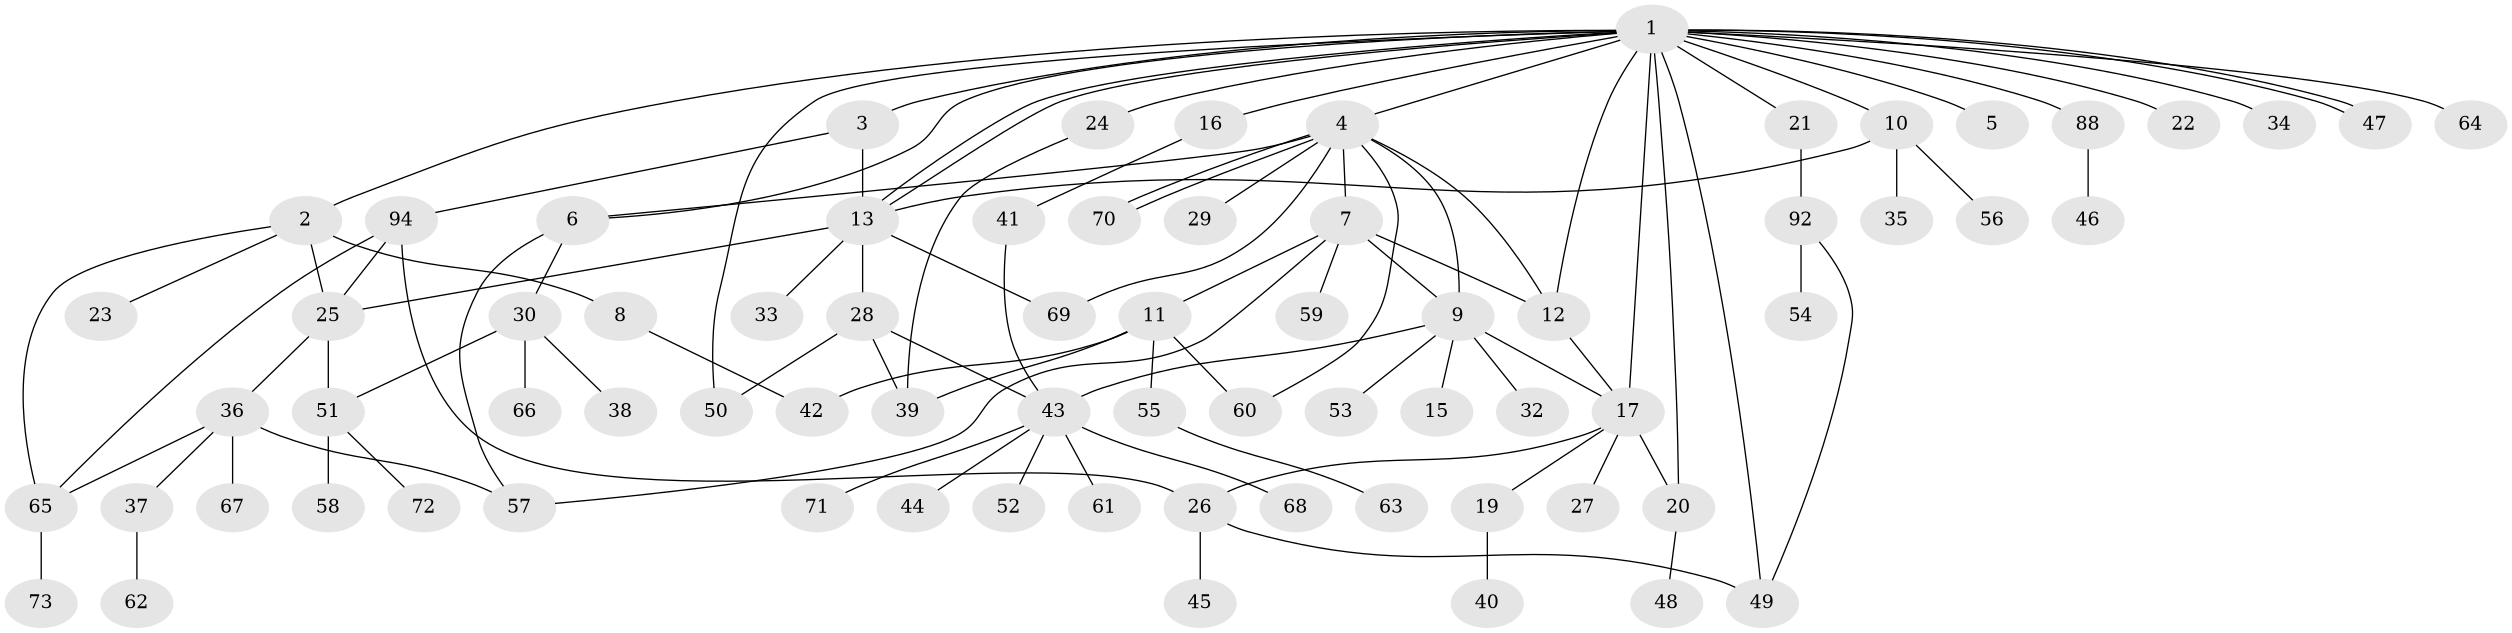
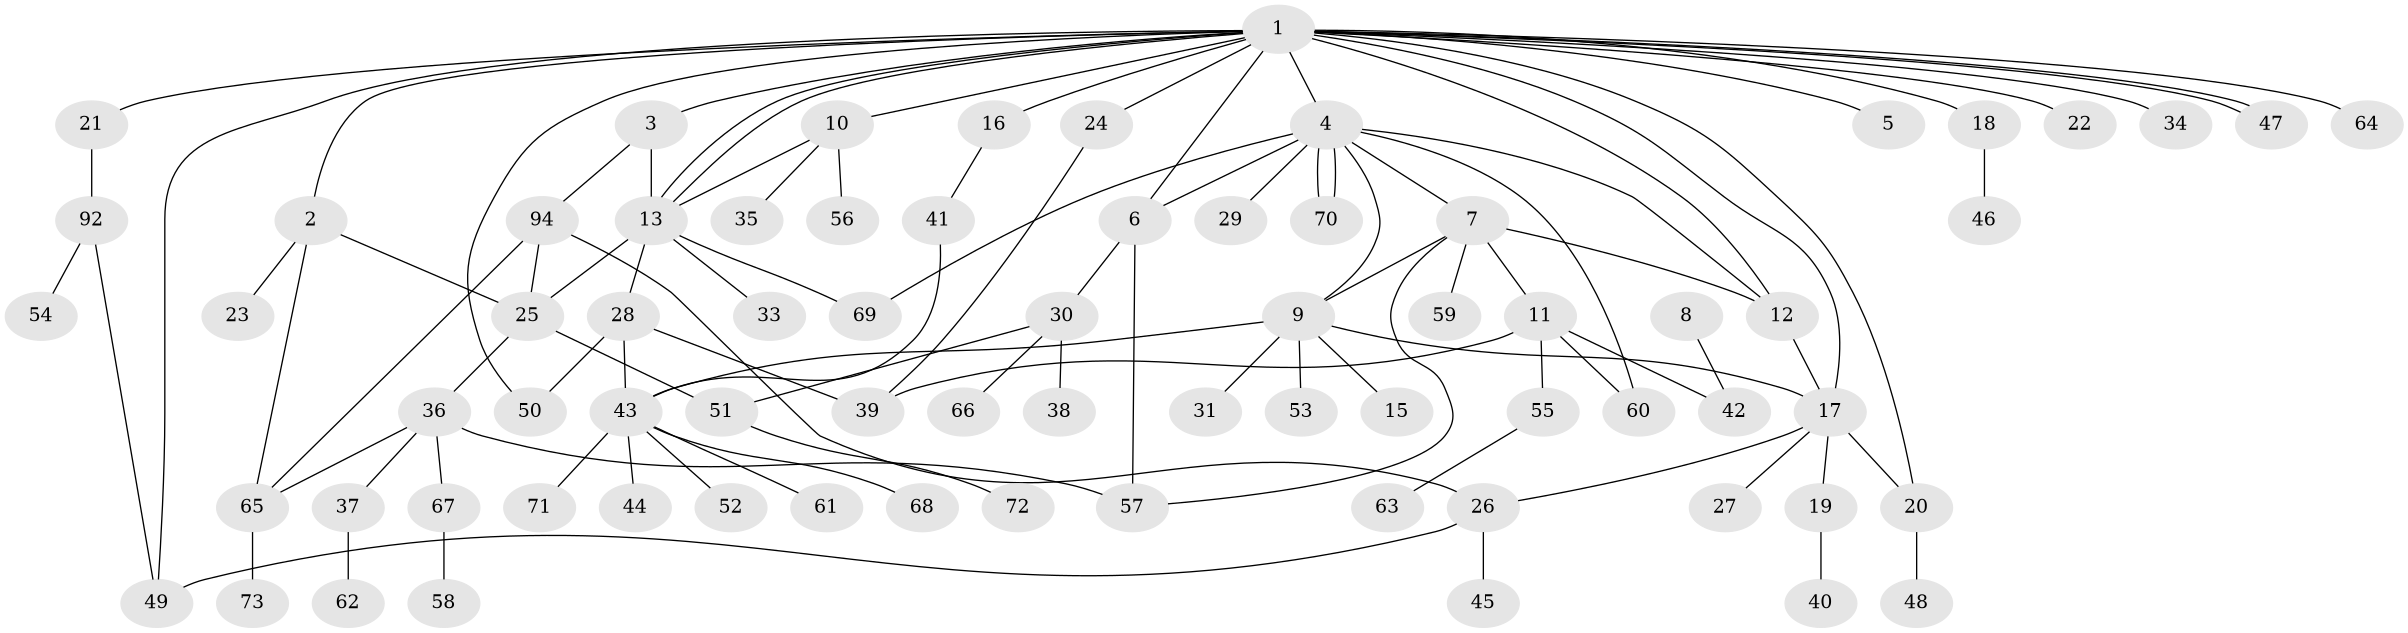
(2088, 125) -> (1984, 125)
(463, 268) -> none
(1533, 412) -> (1206, 412)
(328, 460) -> (444, 556)
